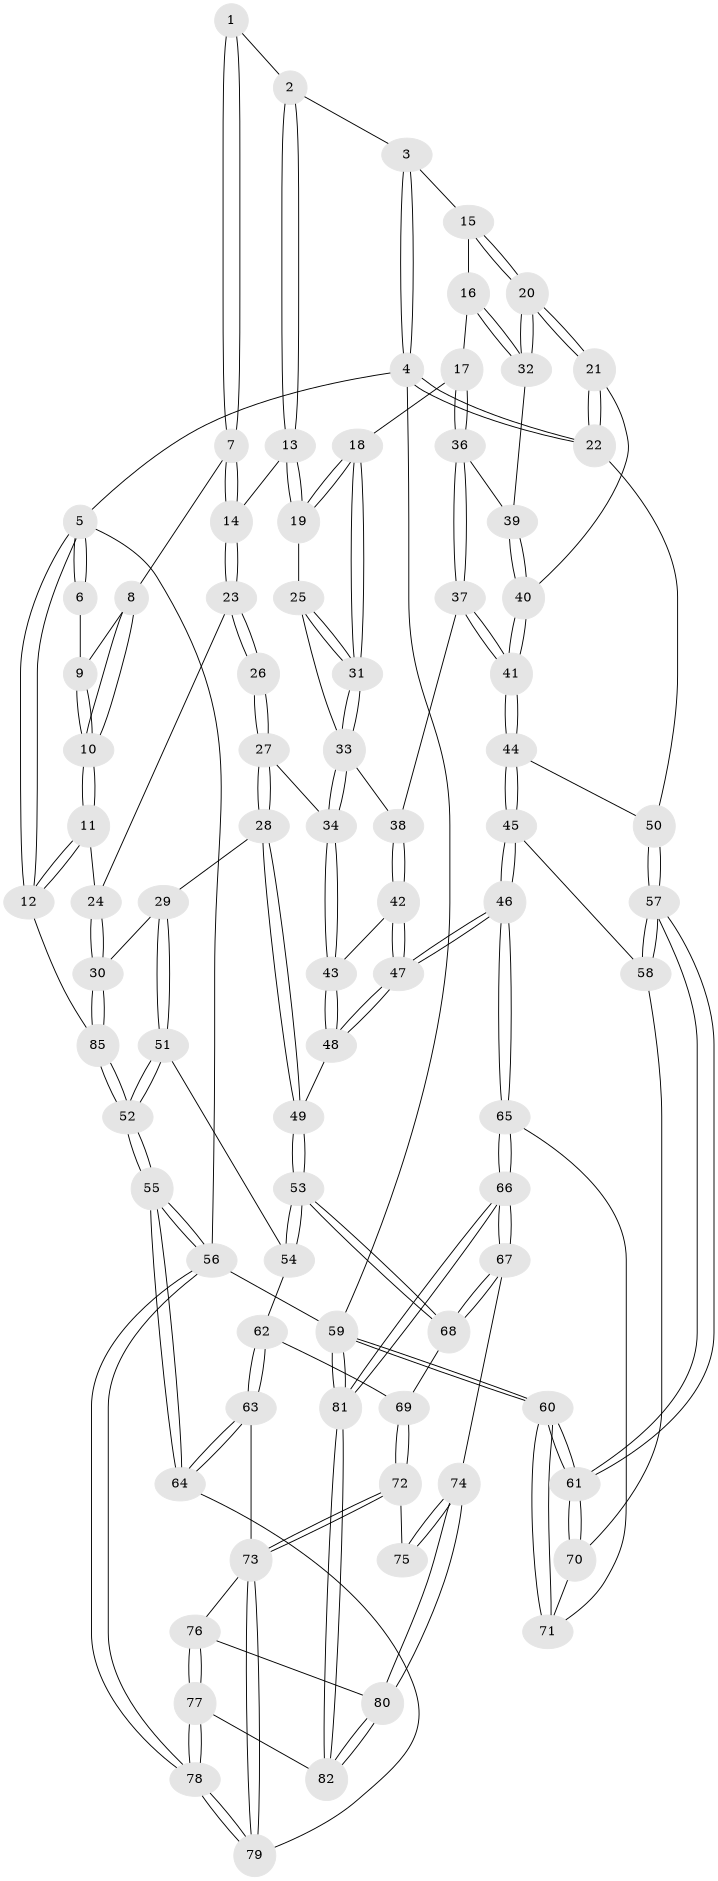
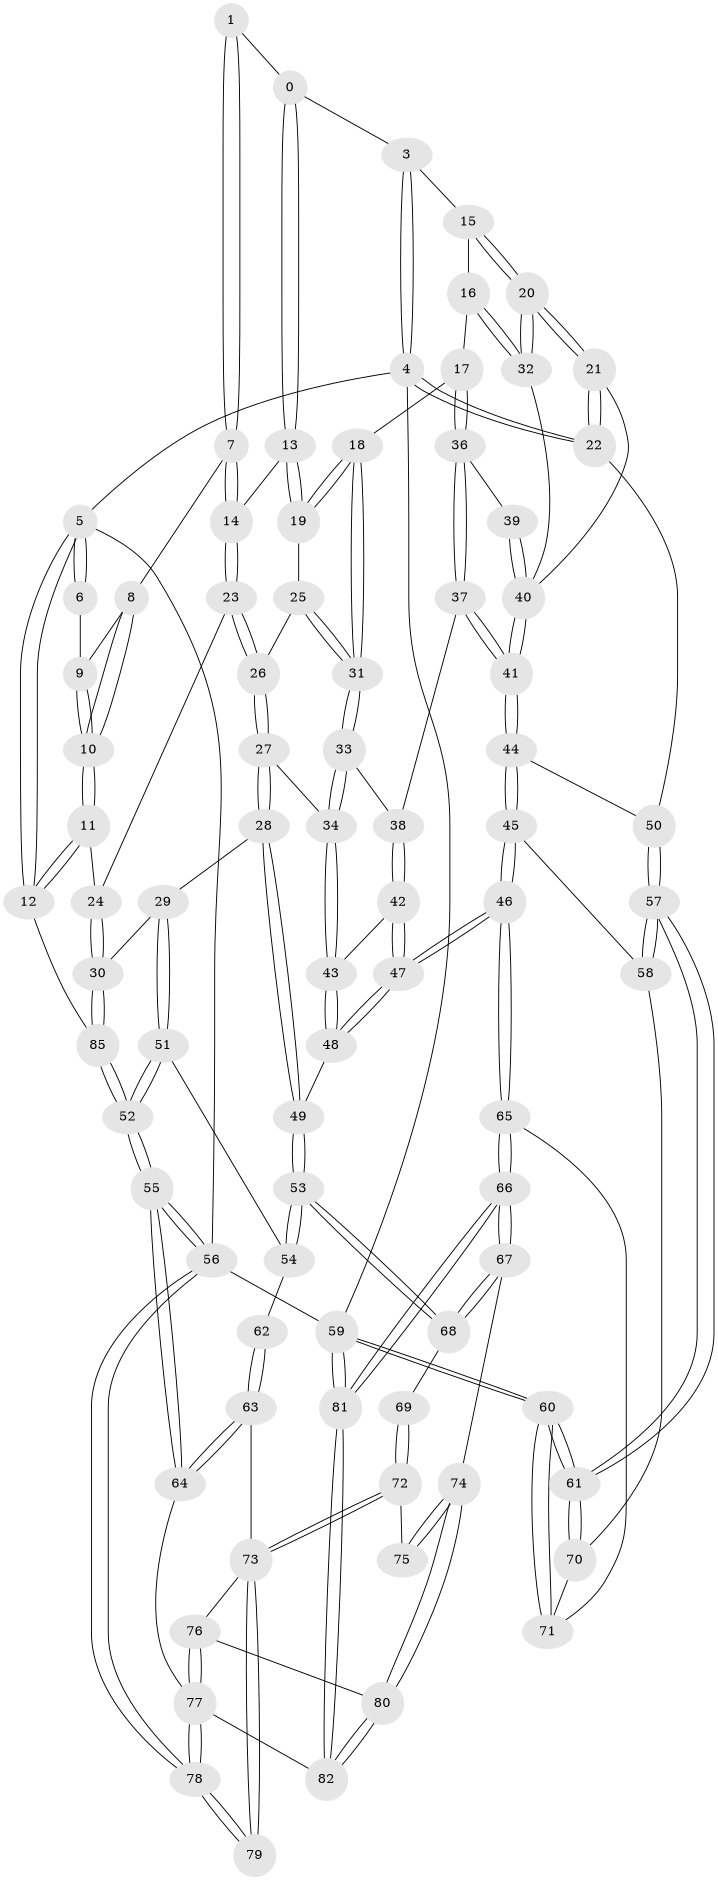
(290, 88) -> (290, 88)
(519, 446) -> (549, 483)
(317, 673) -> (279, 634)
(324, 1363) -> none
(395, 1647) -> (156, 1596)
